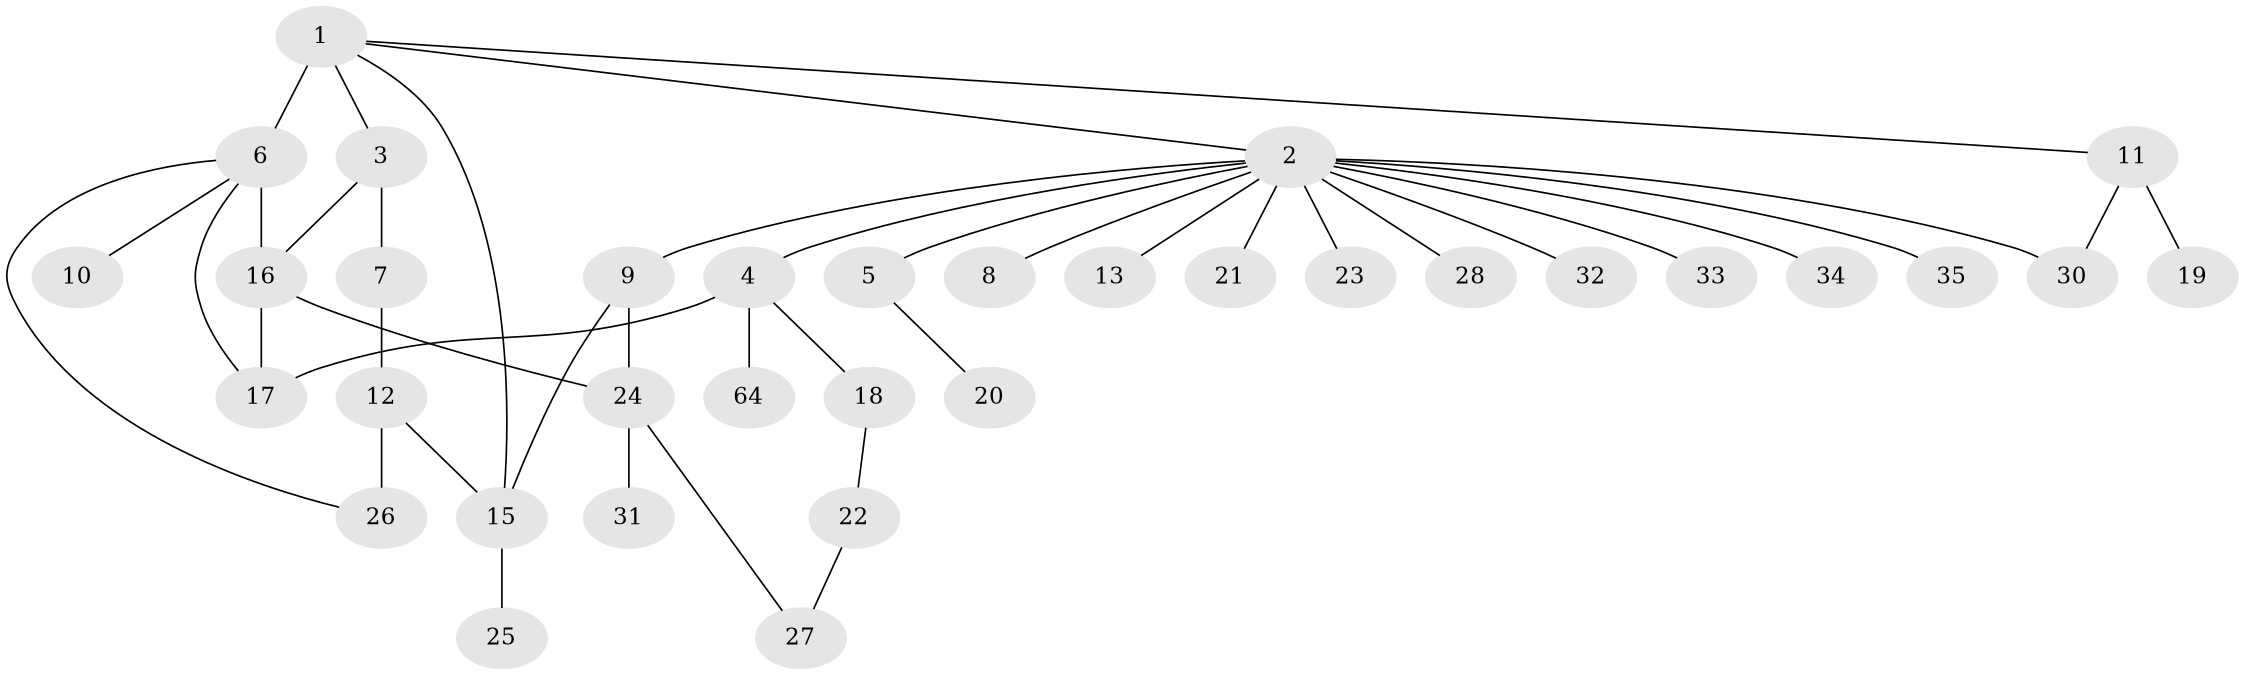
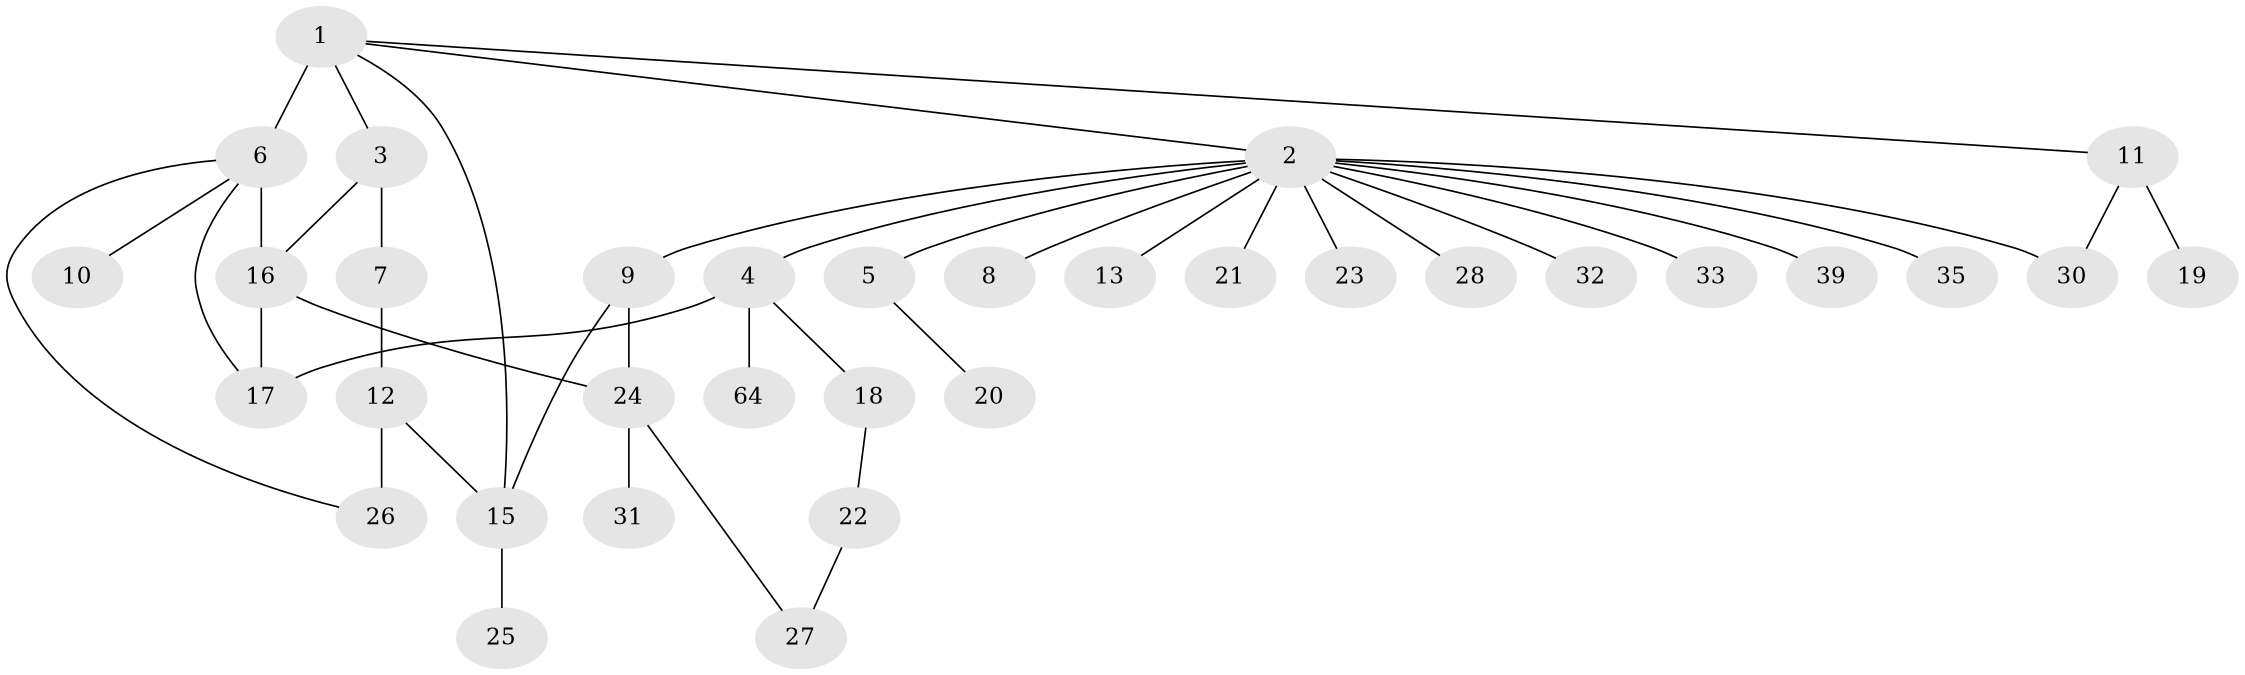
(1832, 277) -> (1832, 277)
